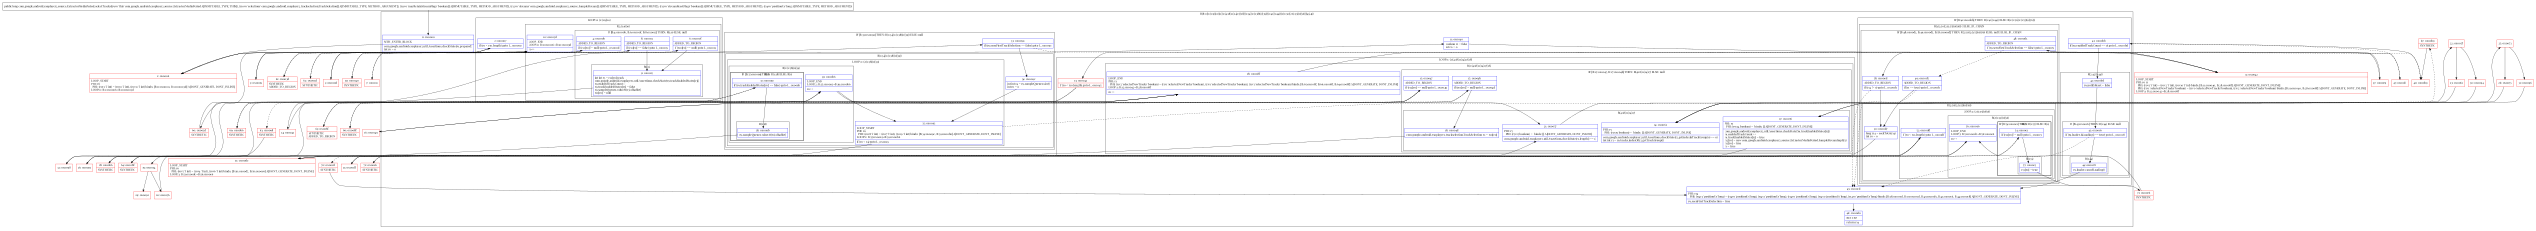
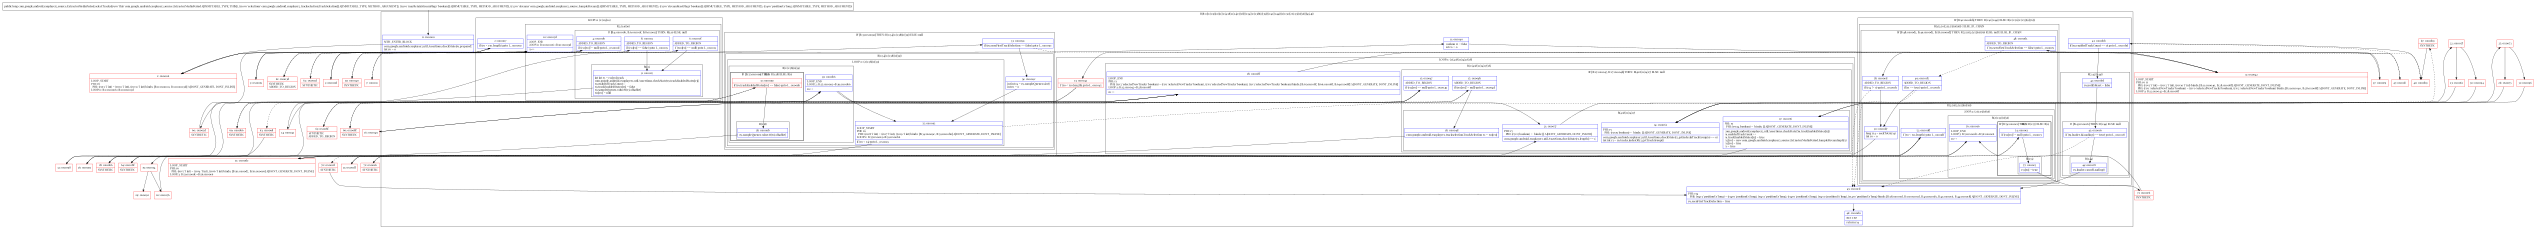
(767, 83) -> (767, 83)
